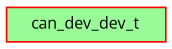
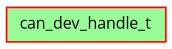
(86, 25) -> (86, 25)
